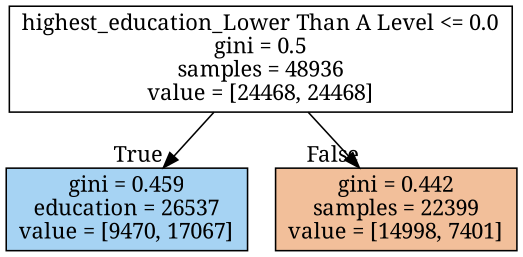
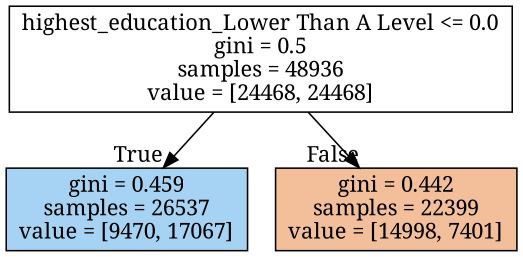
(127, 209) -> (127, 209)
